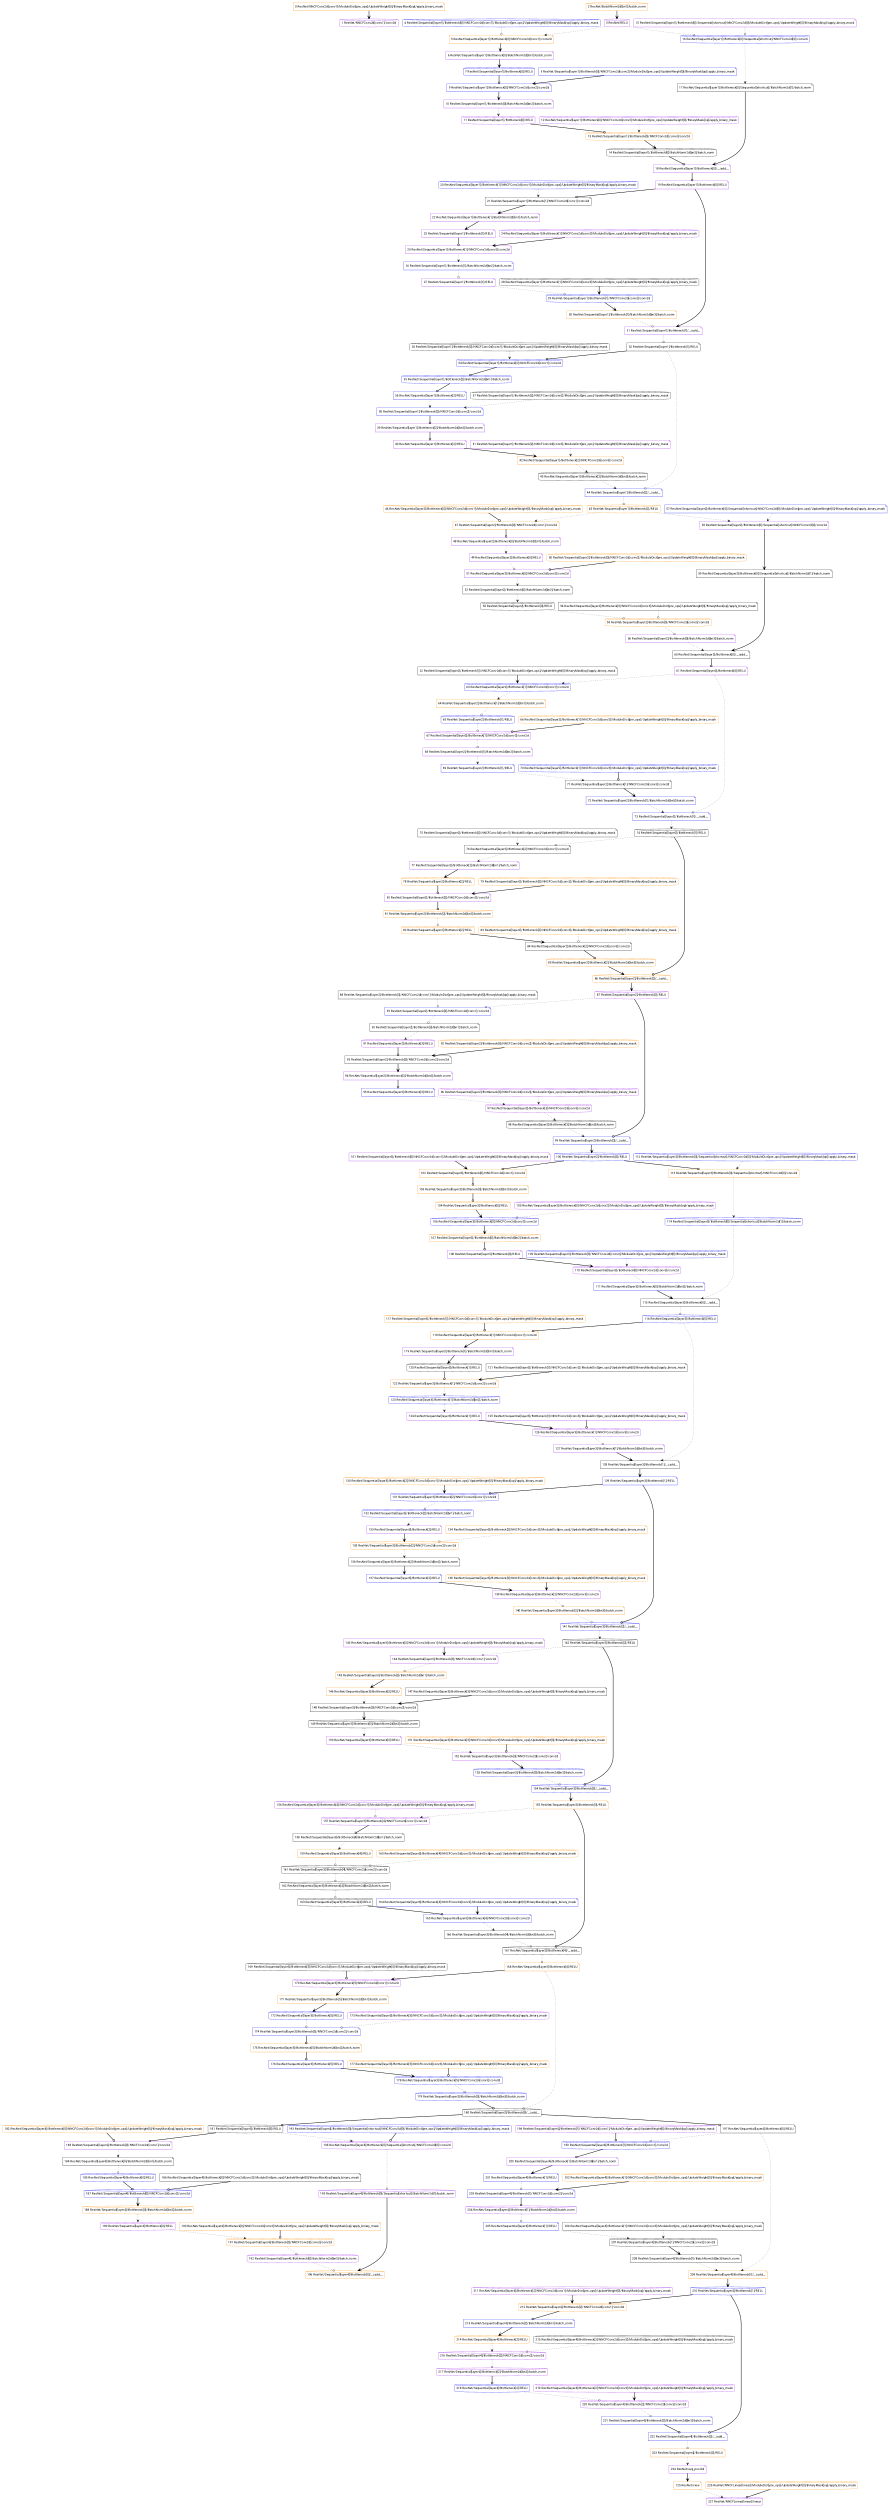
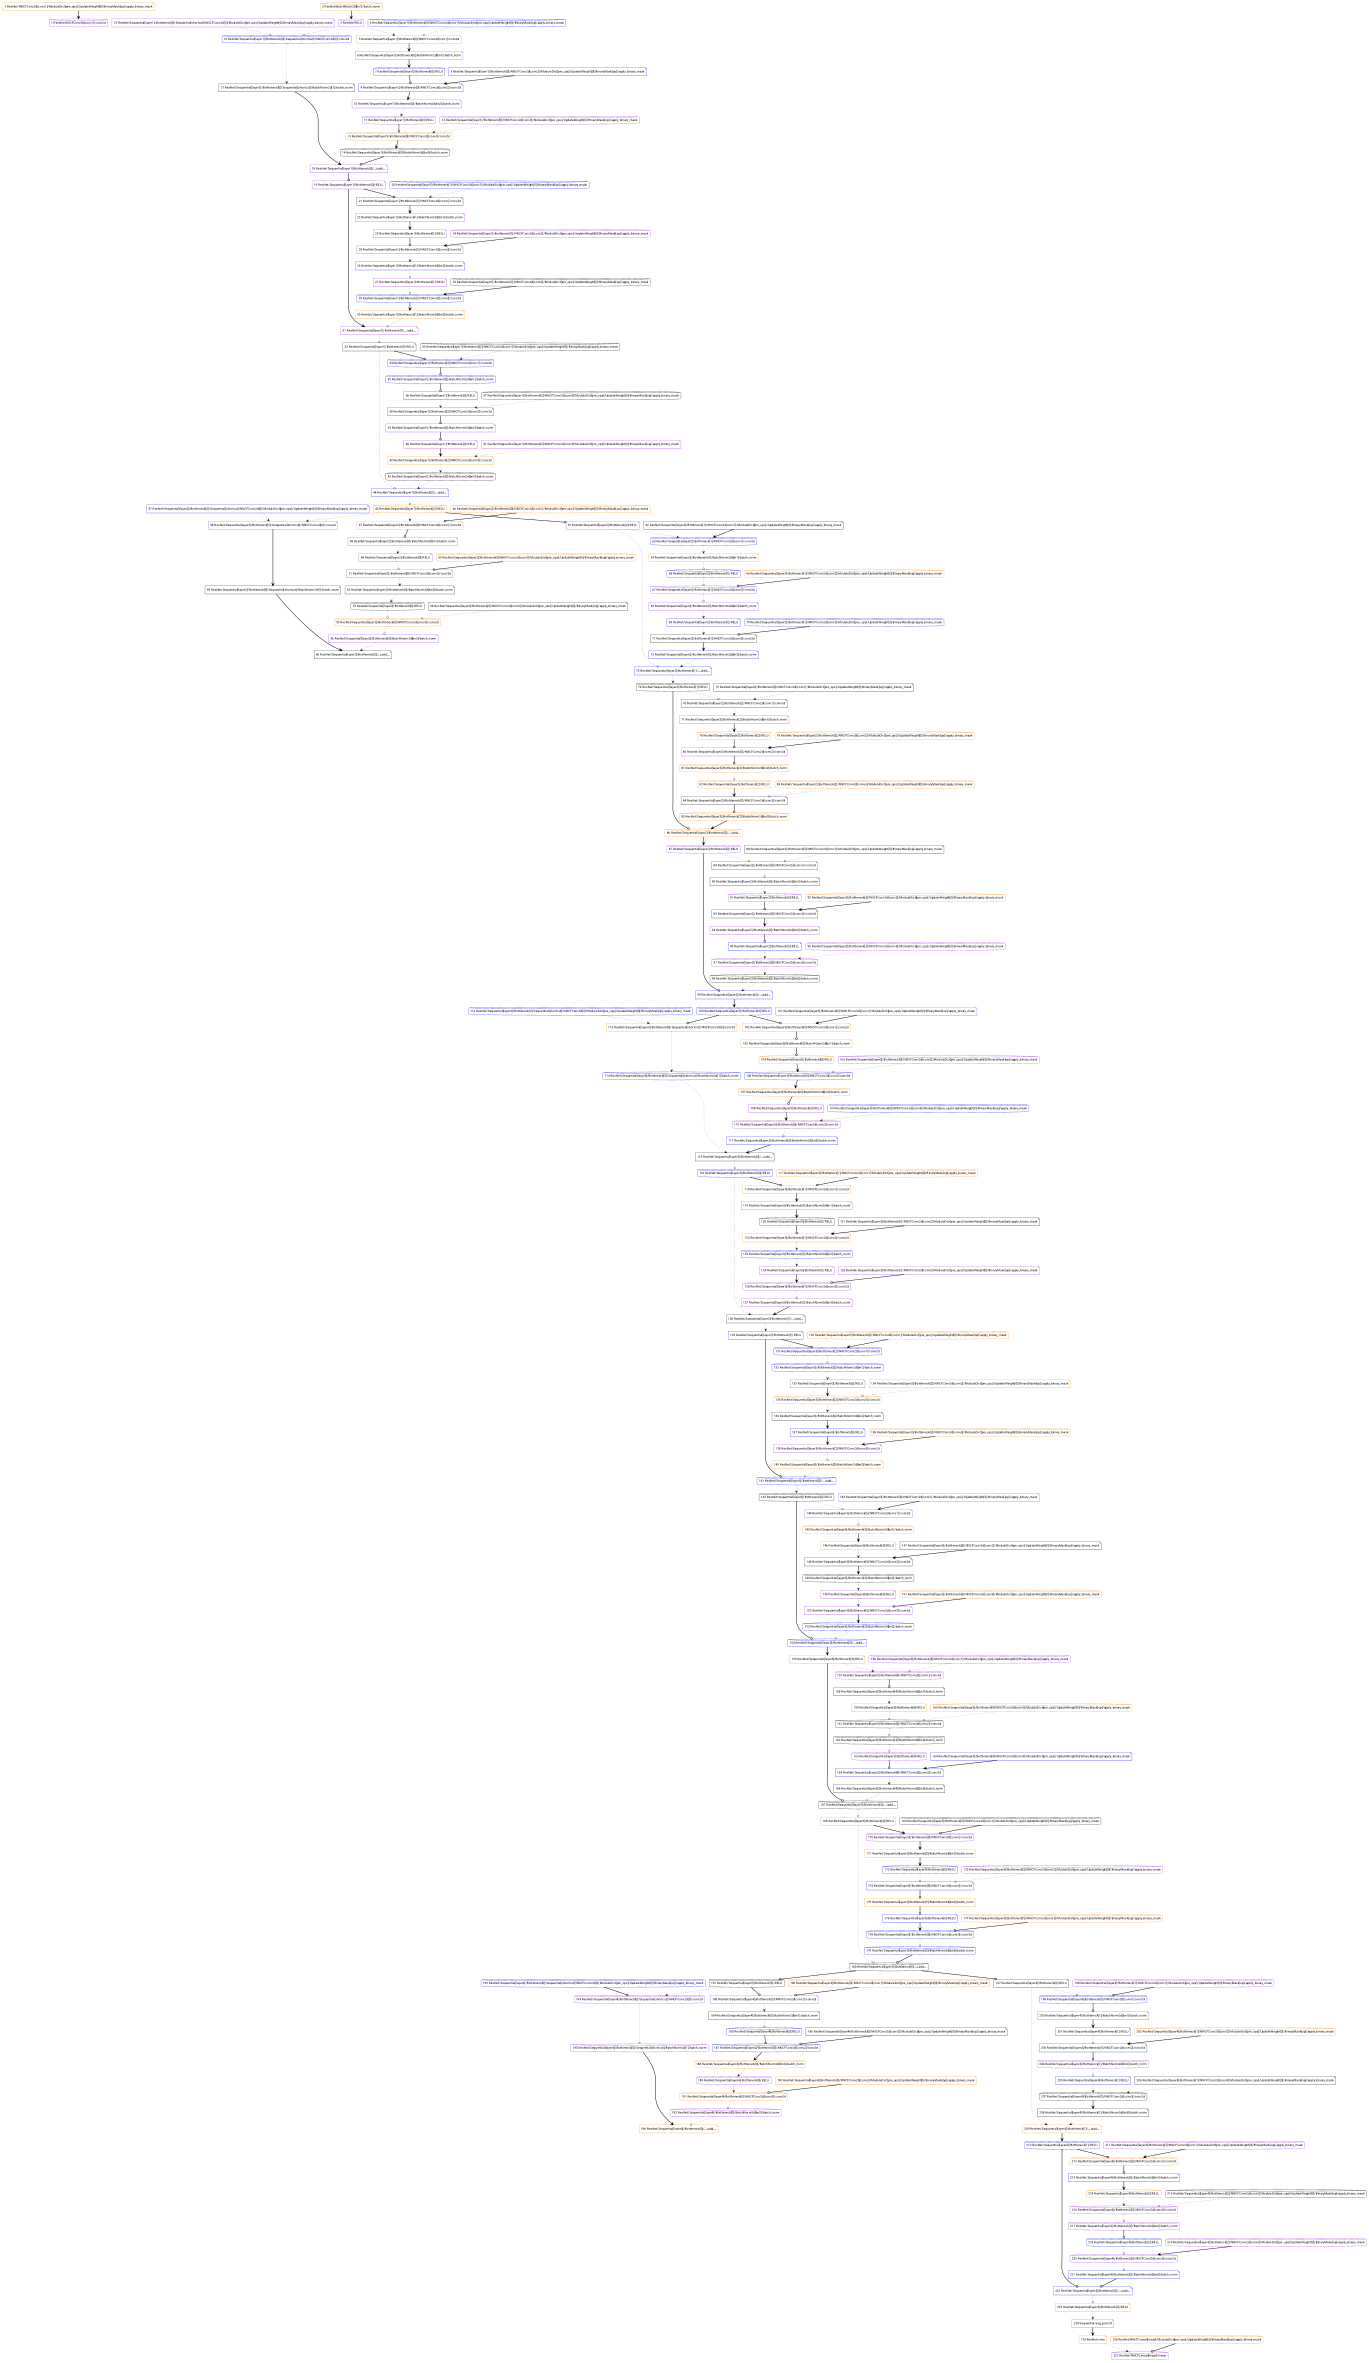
(711, 662) -> (505, 518)
(640, 1472) -> (766, 1326)
(335, 1902) -> (889, 1756)
(345, 2275) -> (679, 2129)
(688, 2469) -> (1093, 2323)
